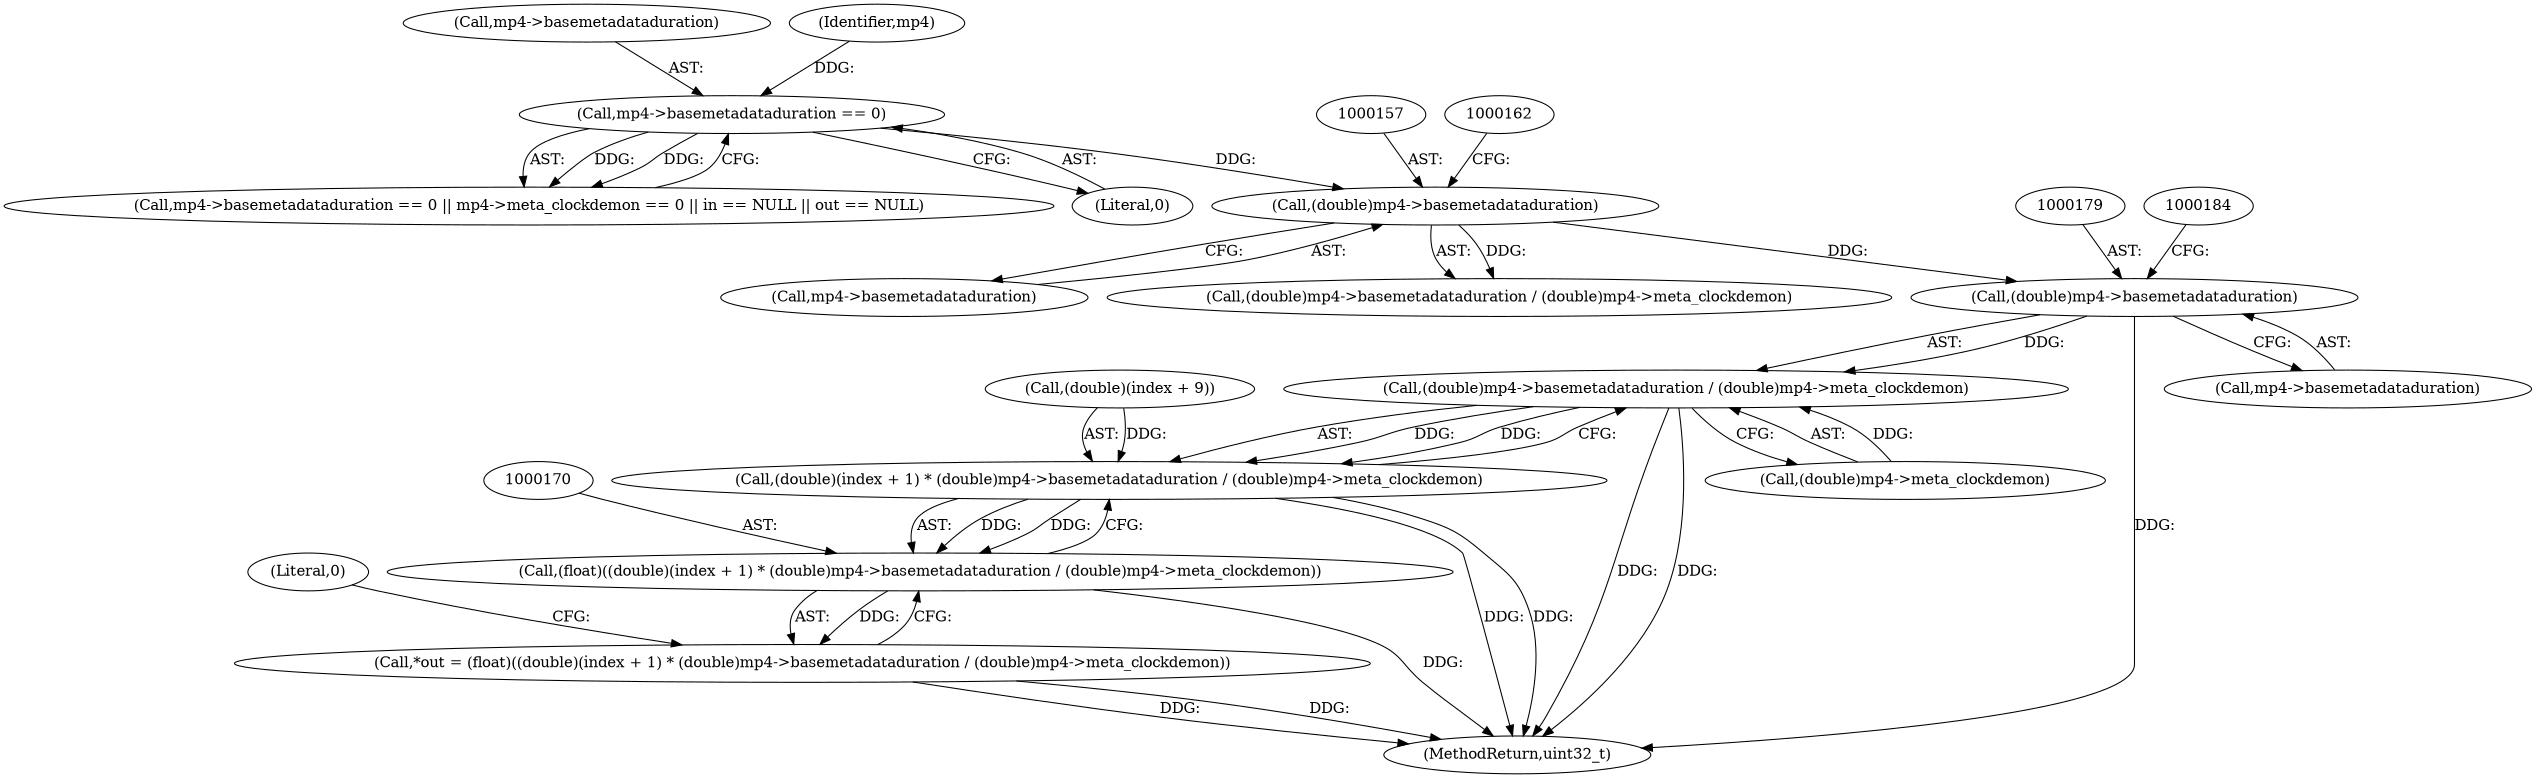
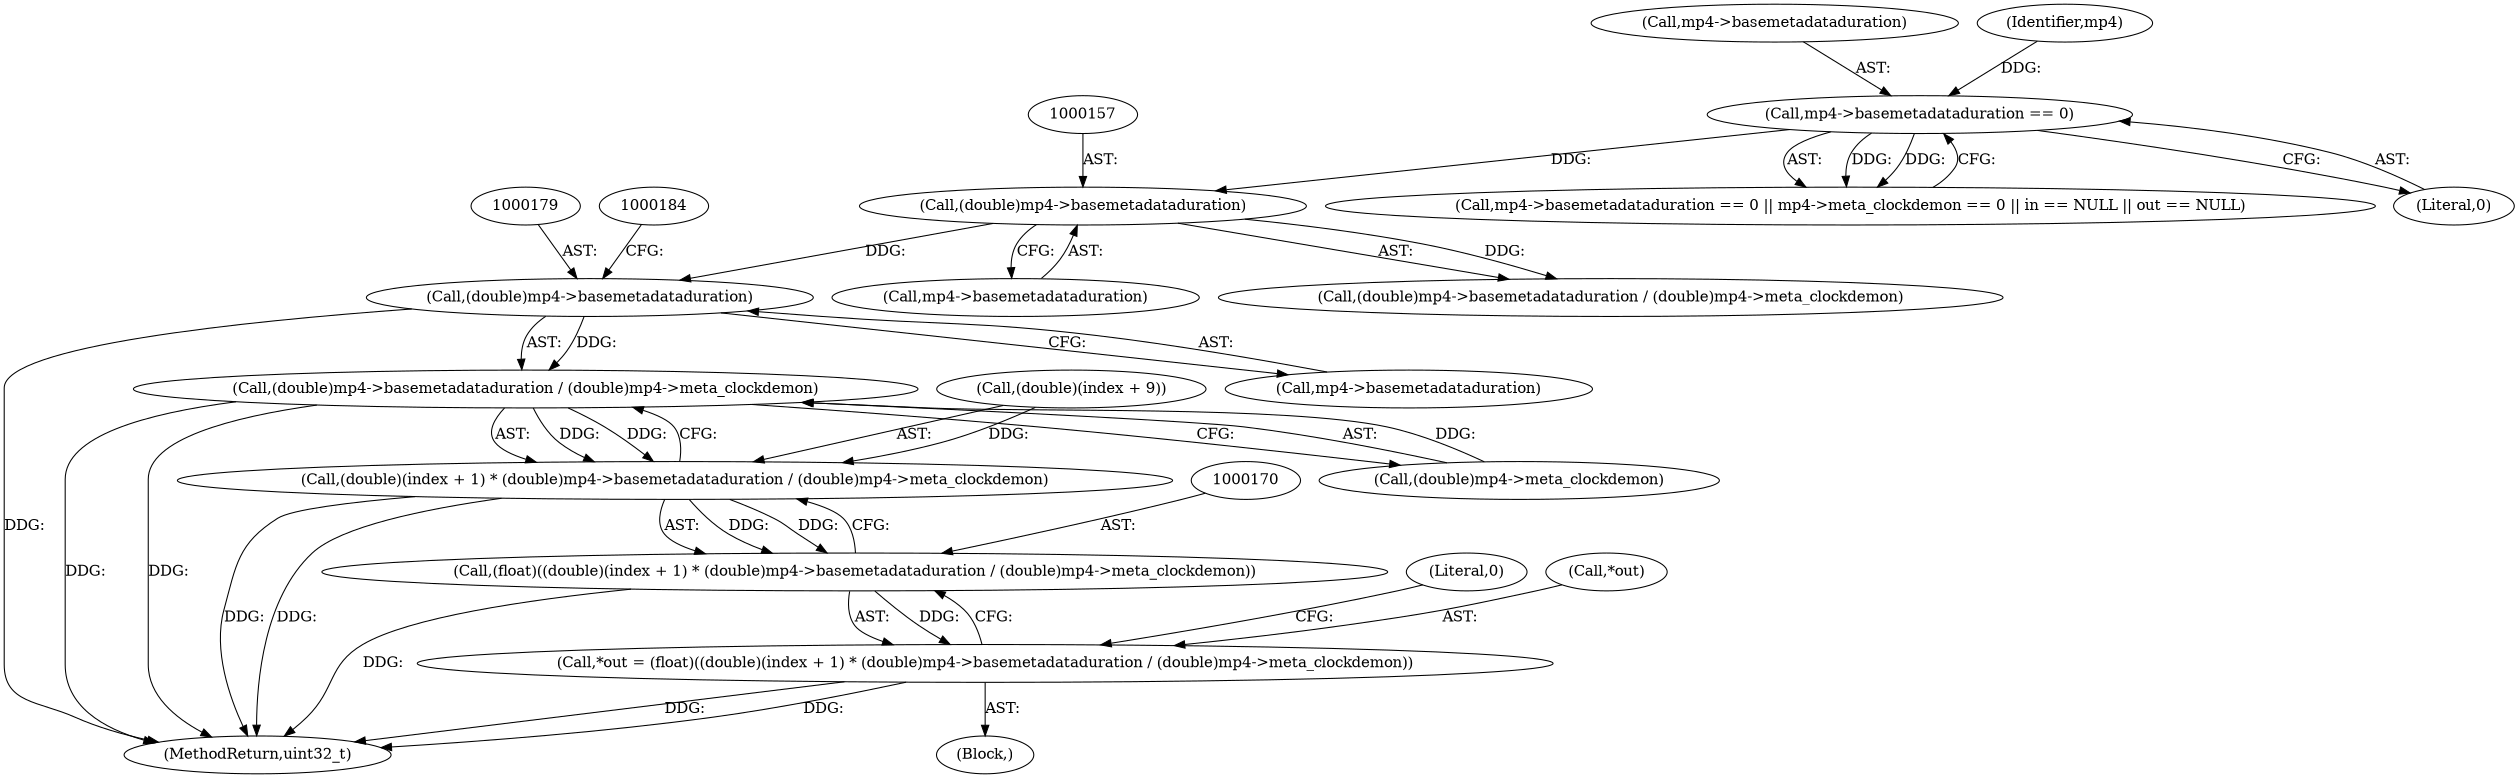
(1499, 115) -> none
none -> (1607, 572)
none -> (985, 755)
